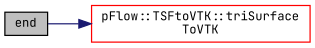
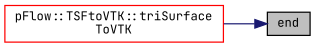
(63, 24) -> (239, 24)
